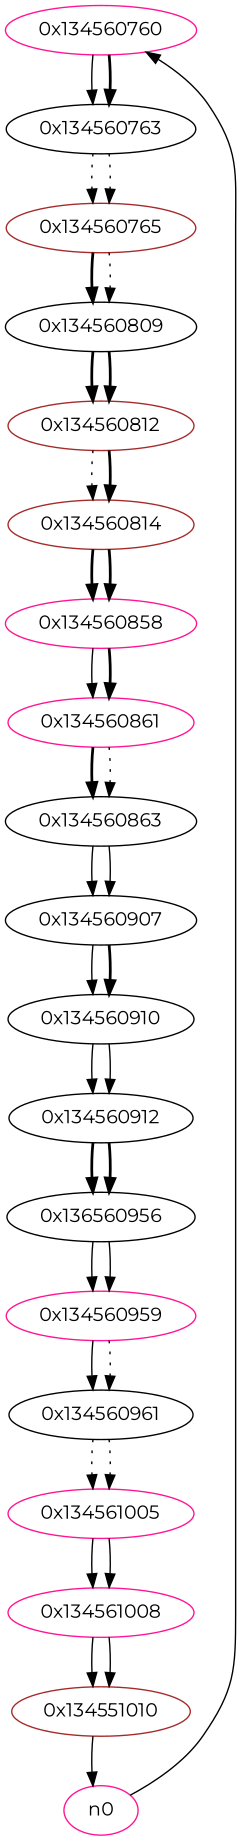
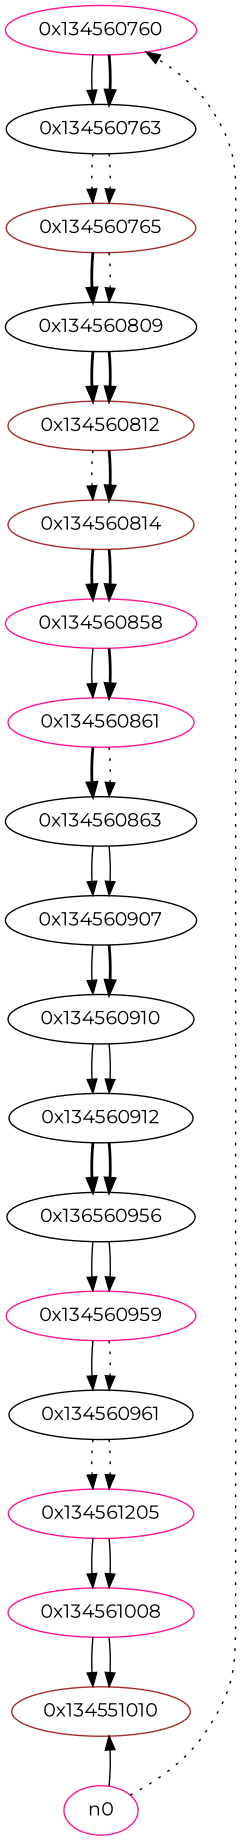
(236, 934) -> (236, 934)
(101, 1514) -> (101, 1514)
(92, 1754) -> (110, 1768)
